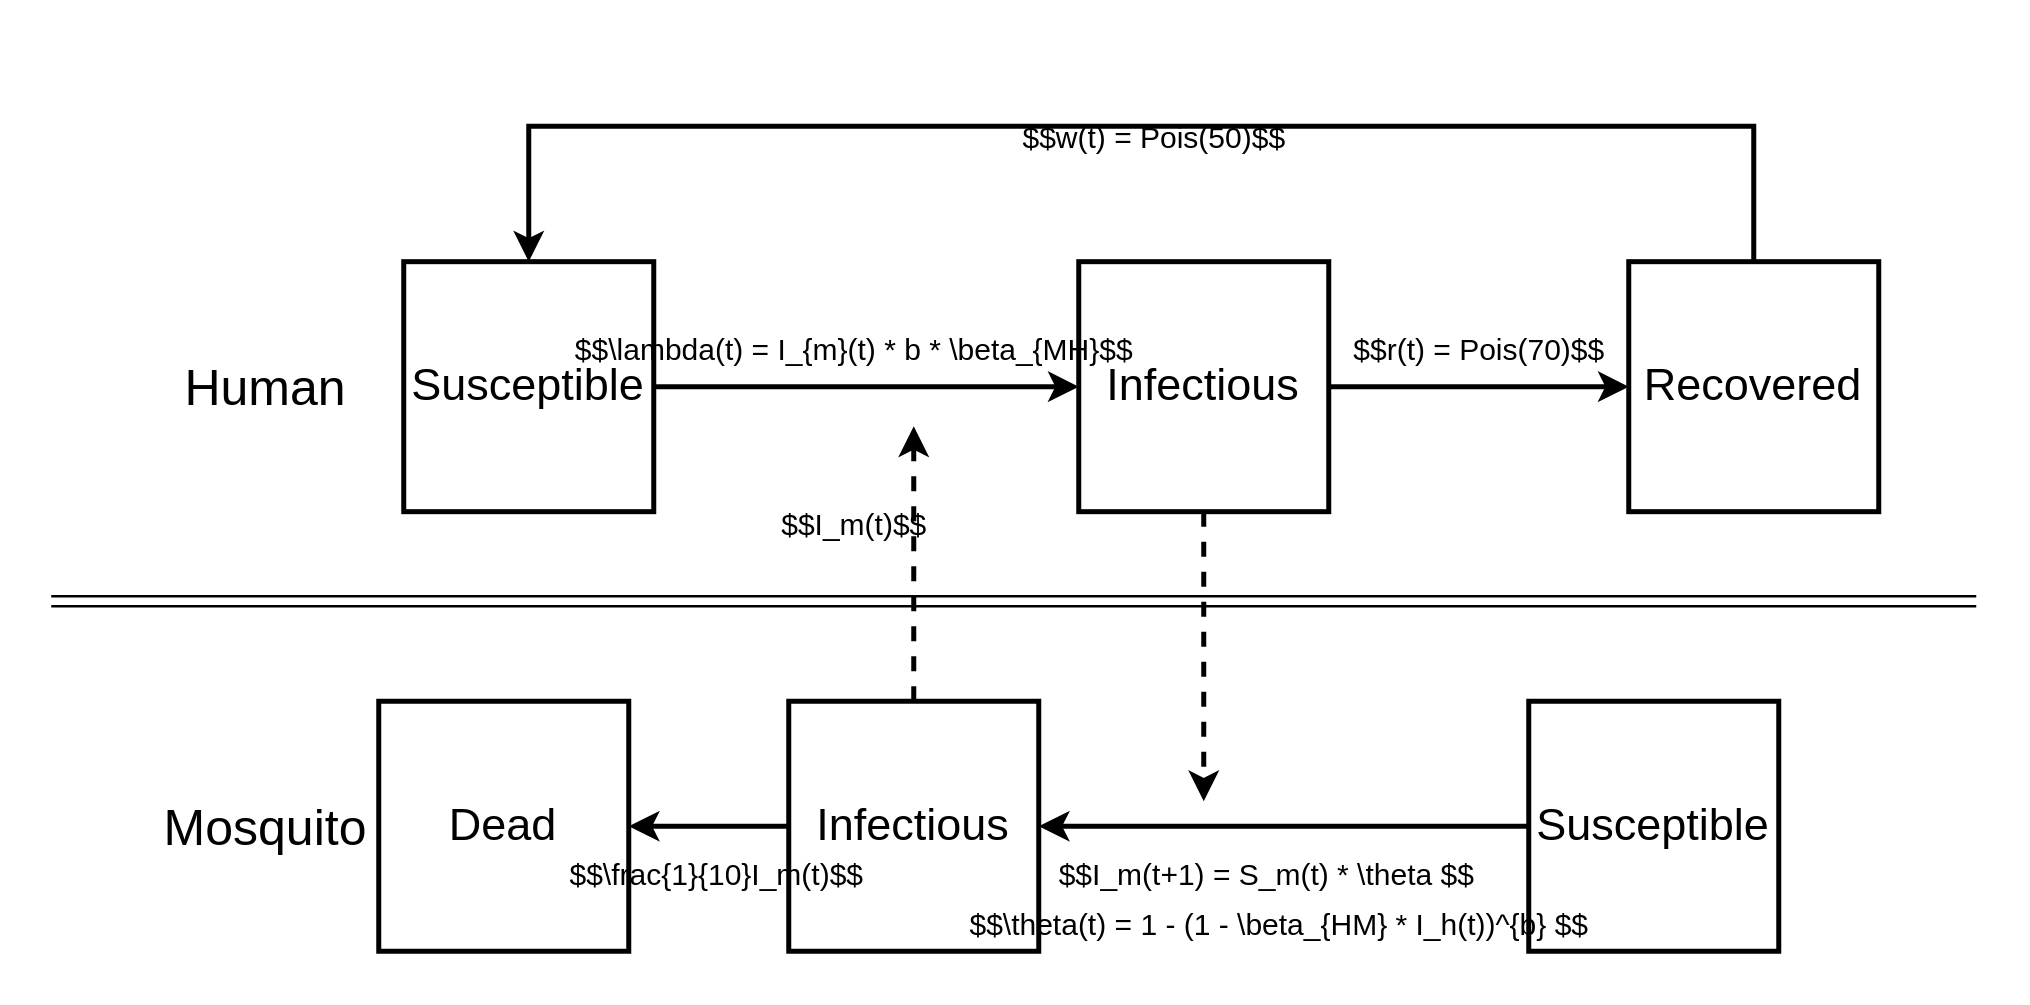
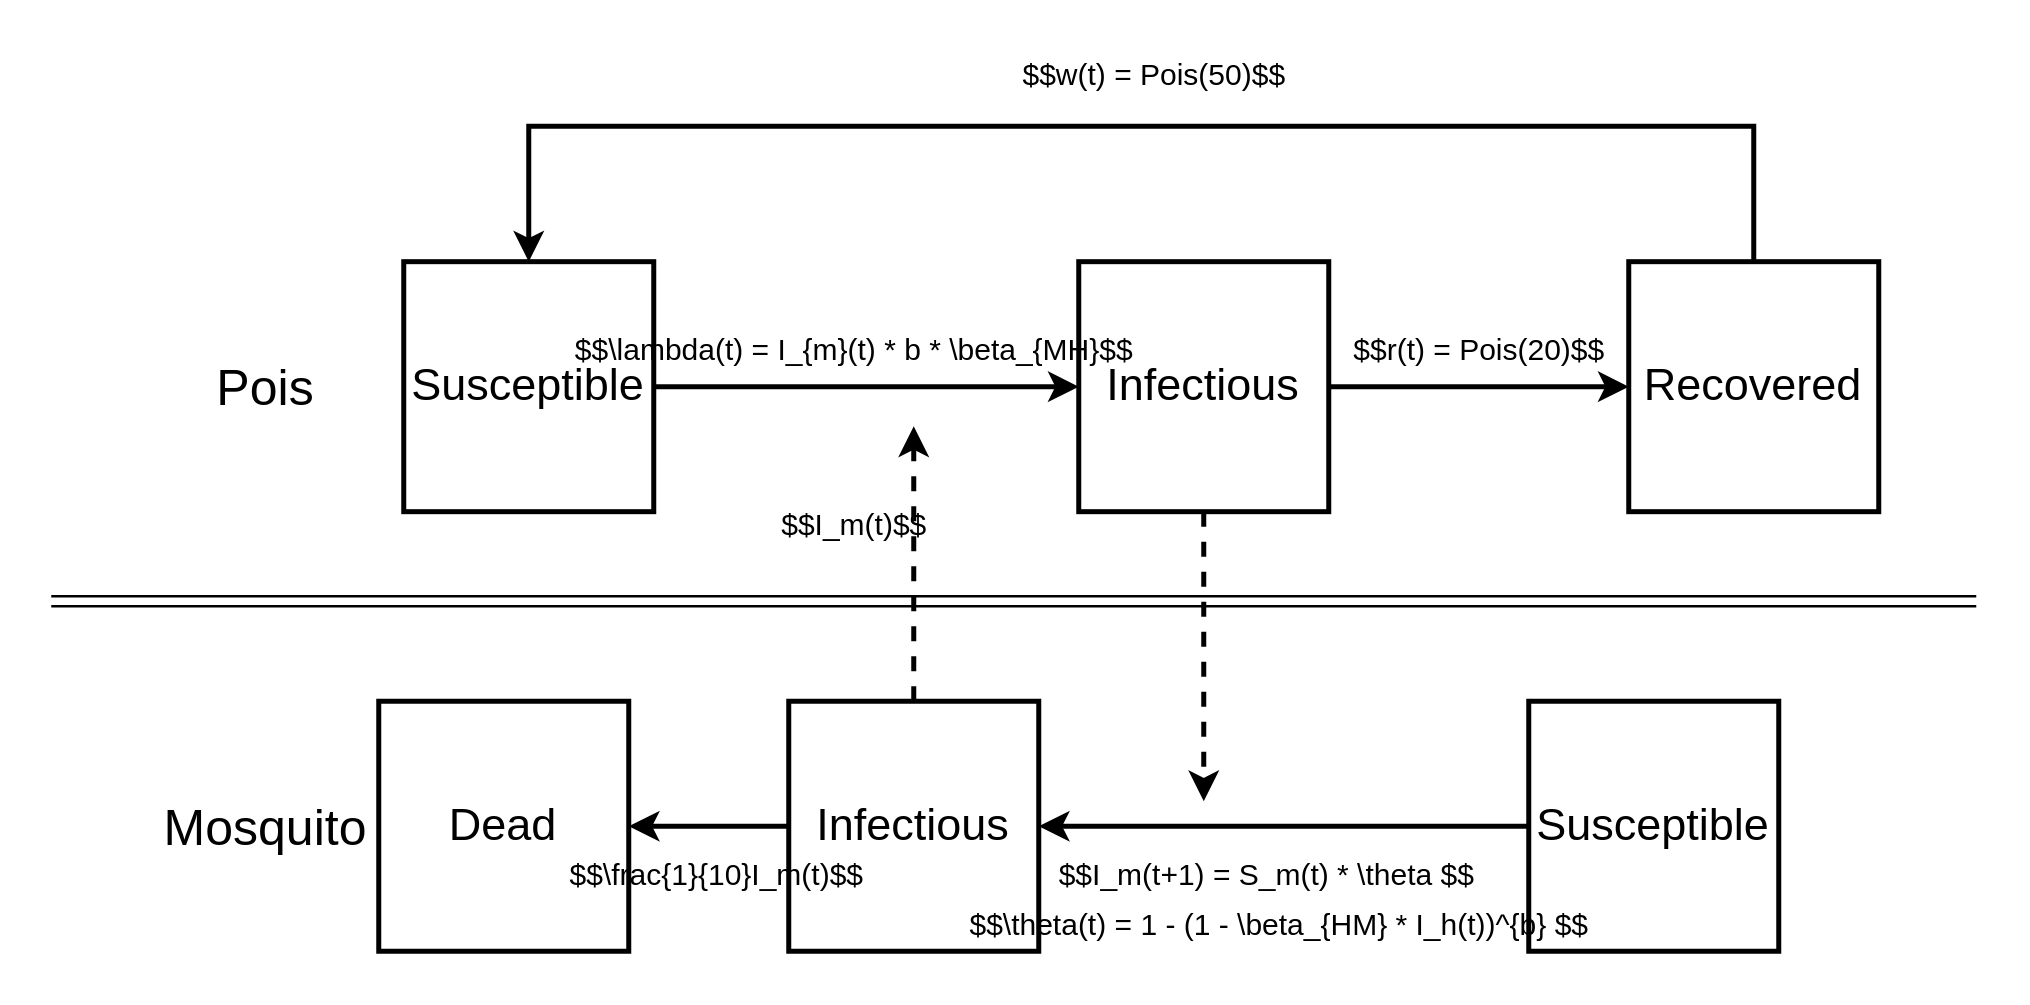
(1154, 139) -> (1154, 76)
(1480, 351) -> (1480, 351)
(266, 386) -> (266, 386)
